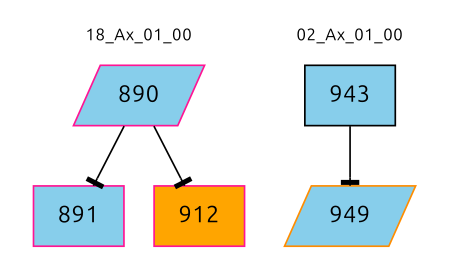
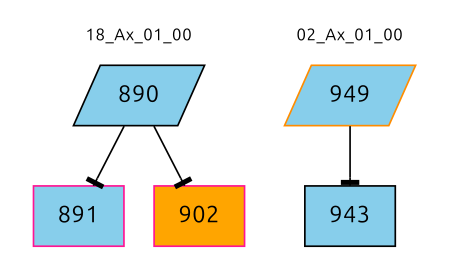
(139, 95) -> (139, 95)
(350, 152) -> (350, 152)
(199, 216) -> (199, 216)
